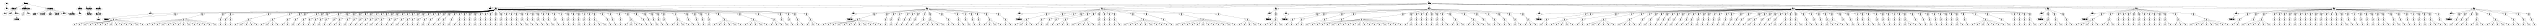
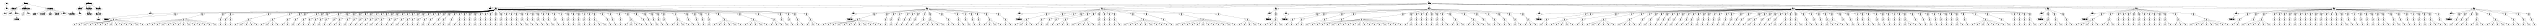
none -> (89, 4)
